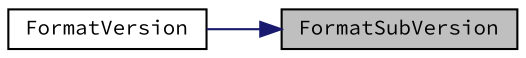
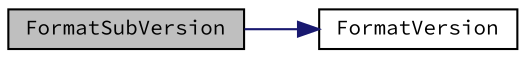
(234, 29) -> (271, 29)
